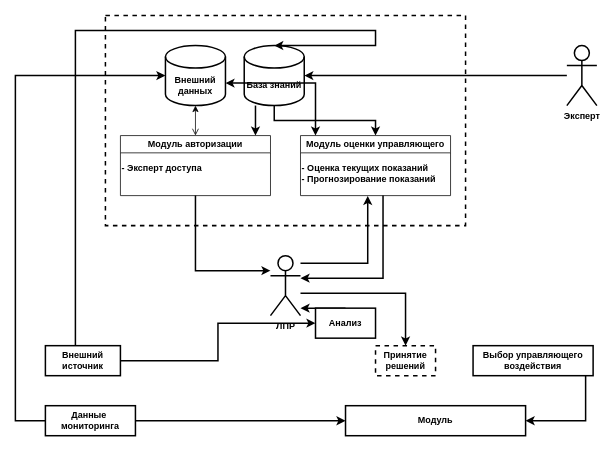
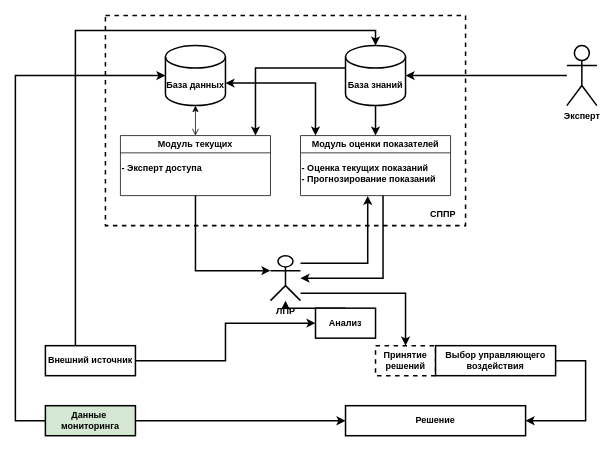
(274, 75) -> (375, 75)
(195, 85) -> (195, 85)
(195, 144) -> (195, 144)
(375, 144) -> (375, 144)
none -> (443, 214)
(285, 285) -> (285, 278)
(83, 360) -> (90, 360)
(533, 360) -> (495, 360)
(90, 420) -> (90, 420)
(435, 420) -> (435, 420)
